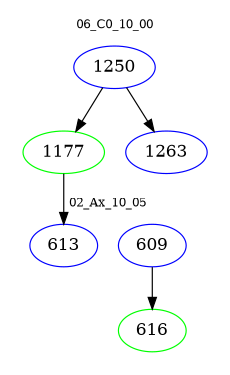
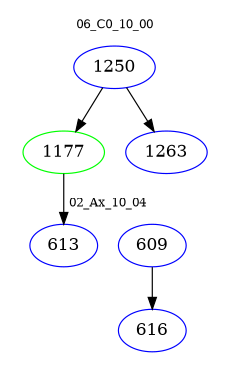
(108, 204) -> (108, 204)
(152, 331) -> (152, 331)
